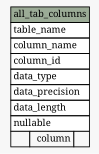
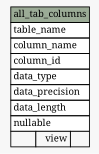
(54, 139) -> (57, 139)
